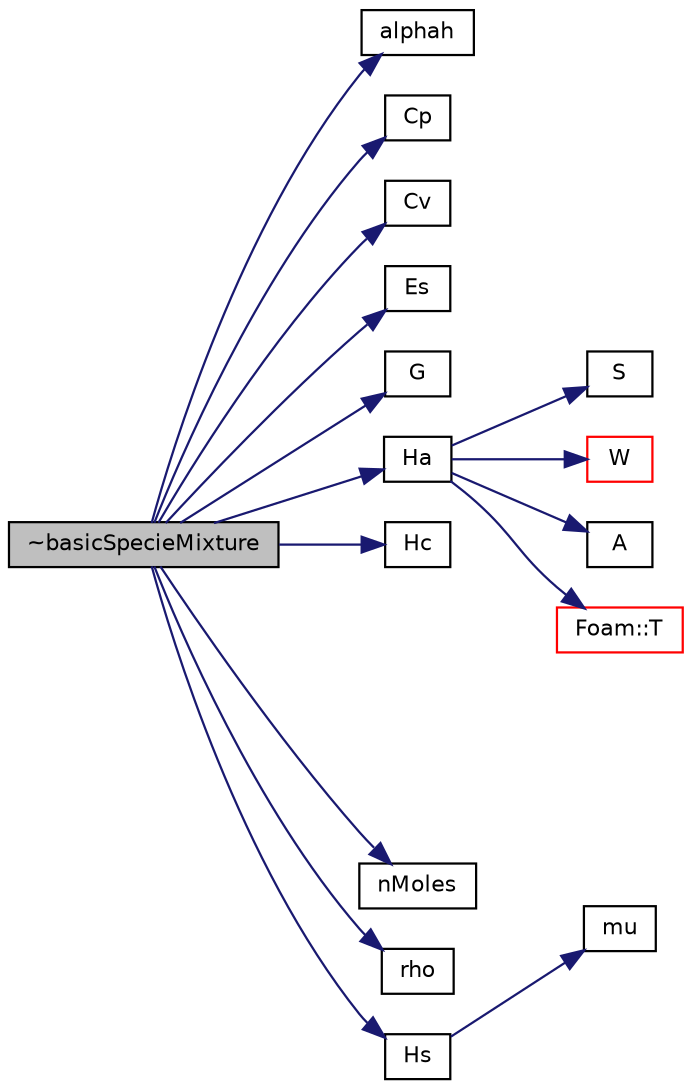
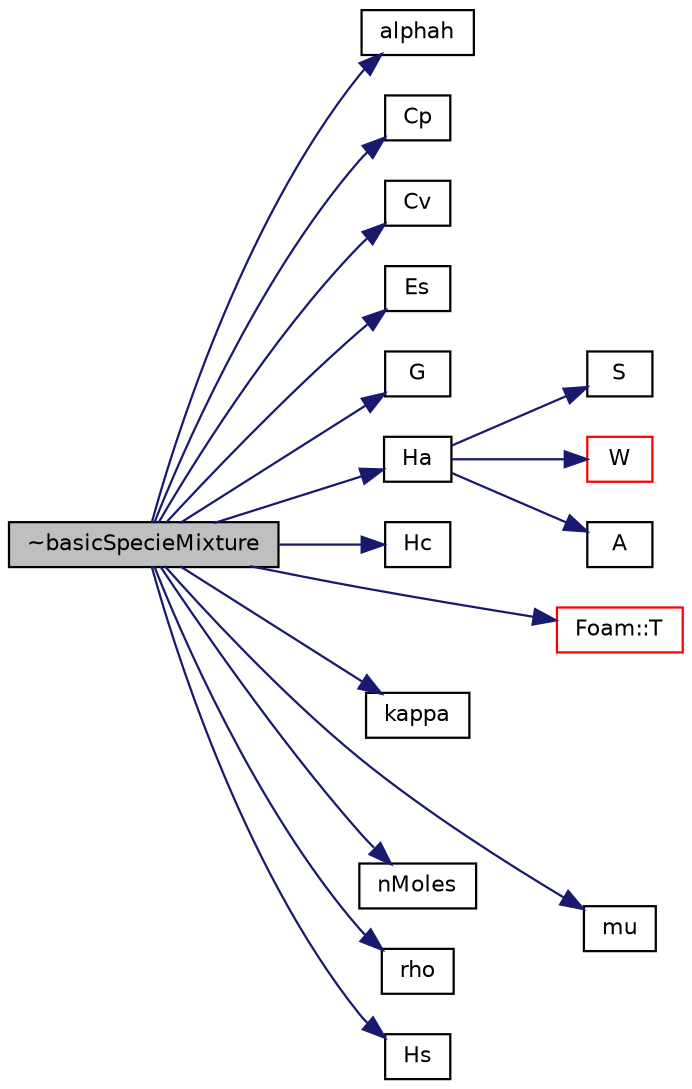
(510, 537) -> (391, 593)
none -> (418, 715)
(508, 1000) -> (349, 750)
